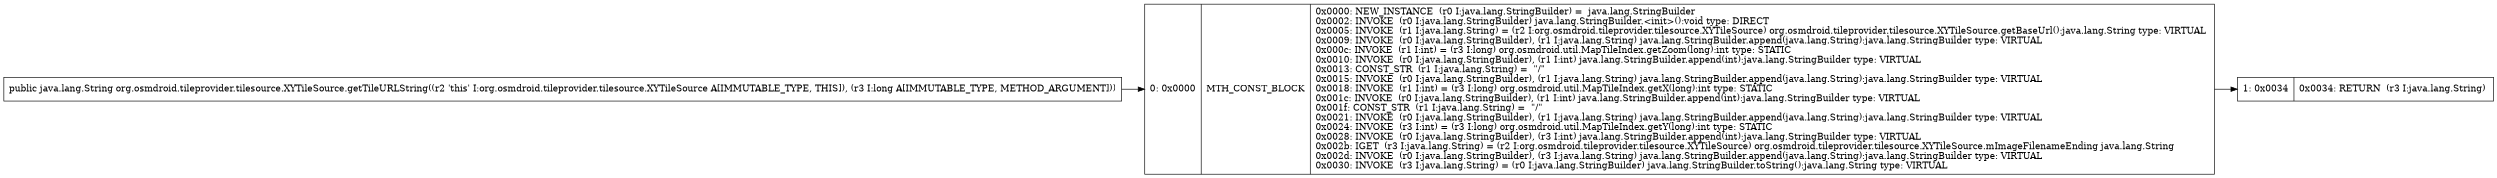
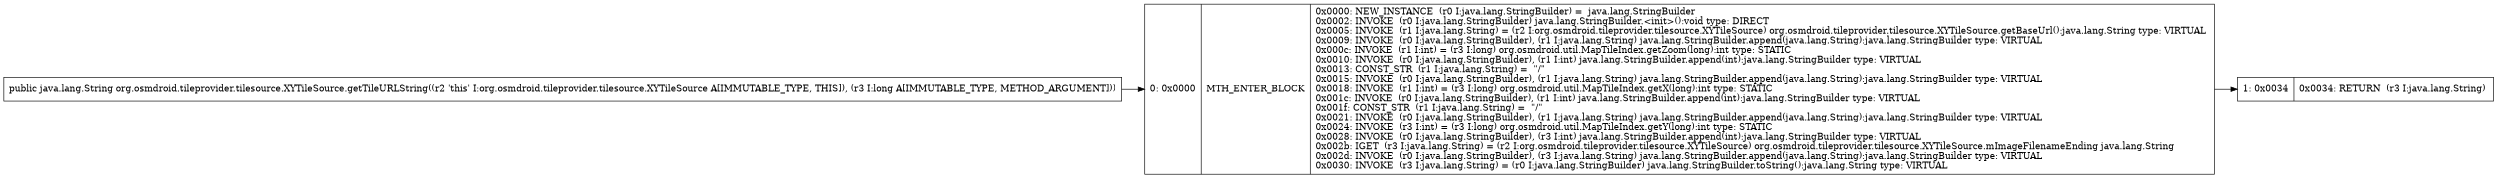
(1256, 89) -> (1256, 89)
